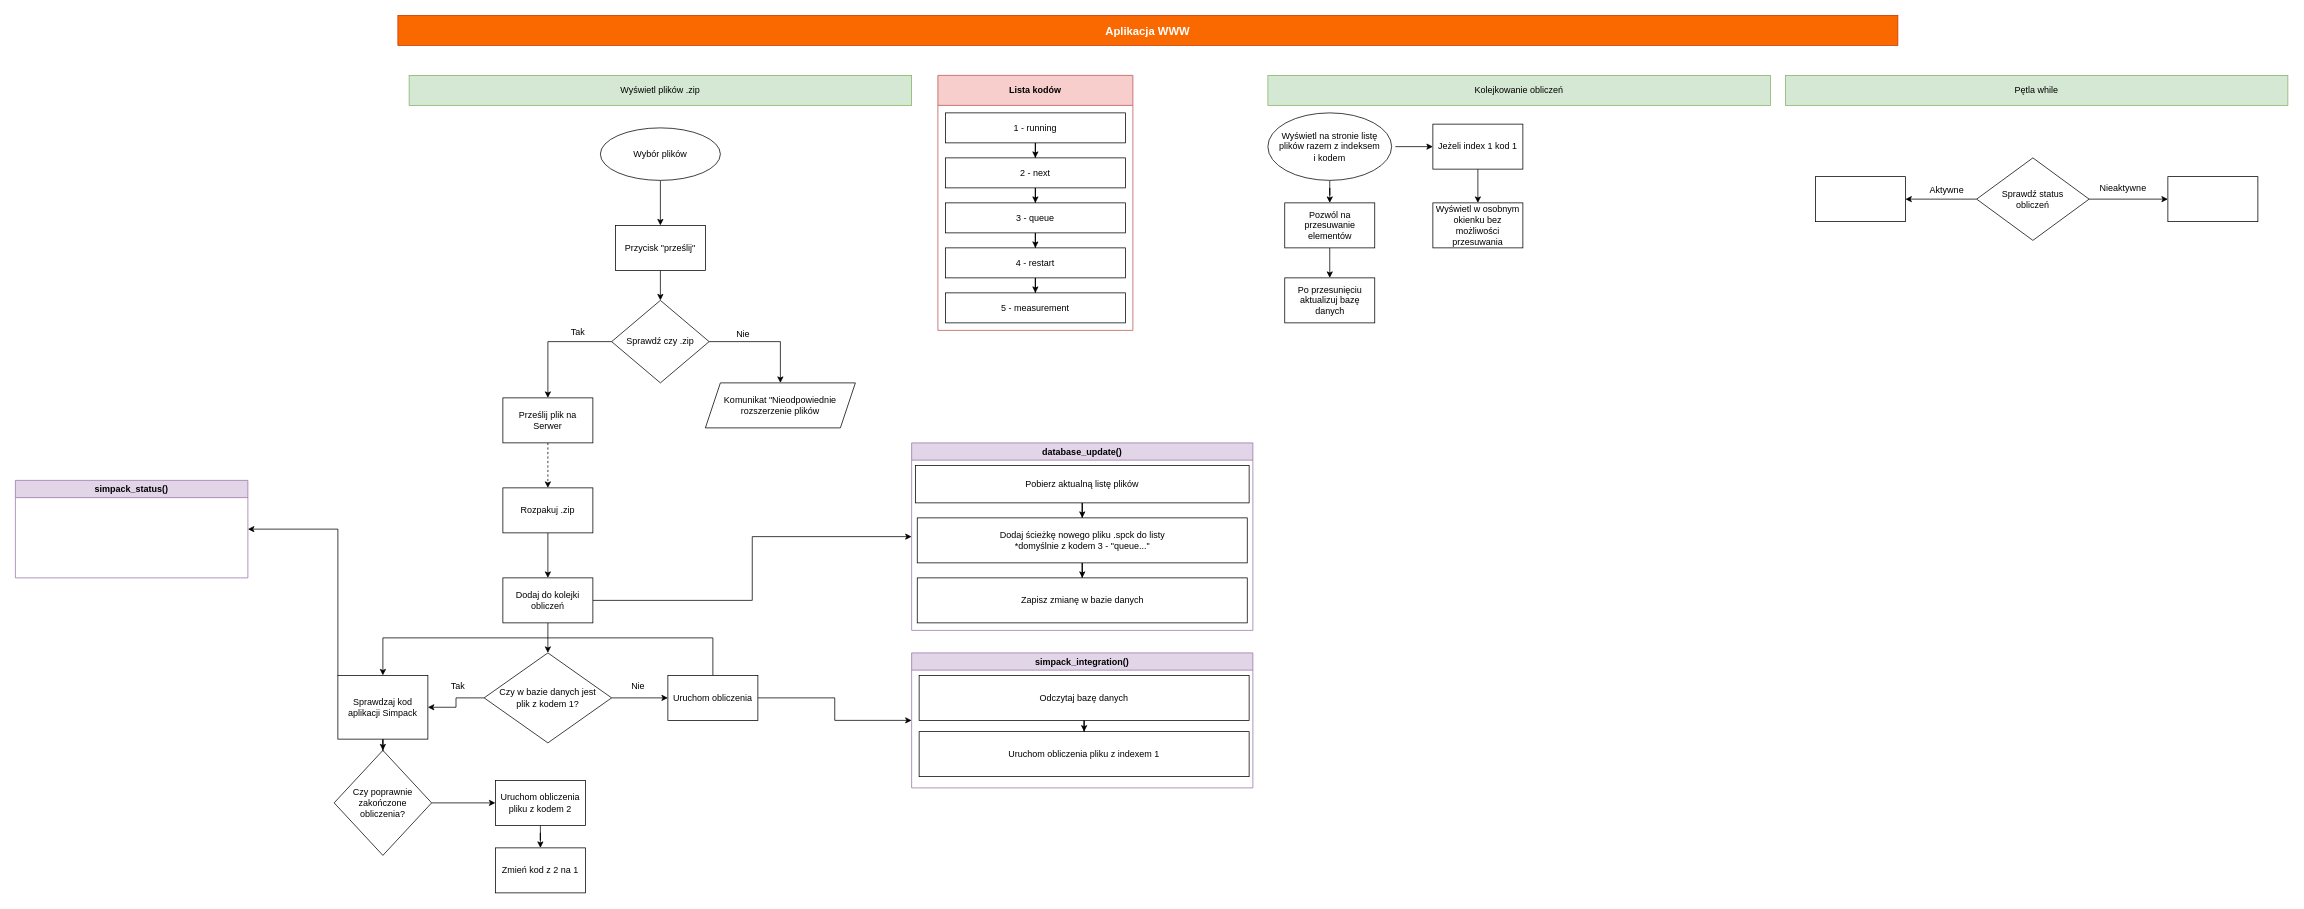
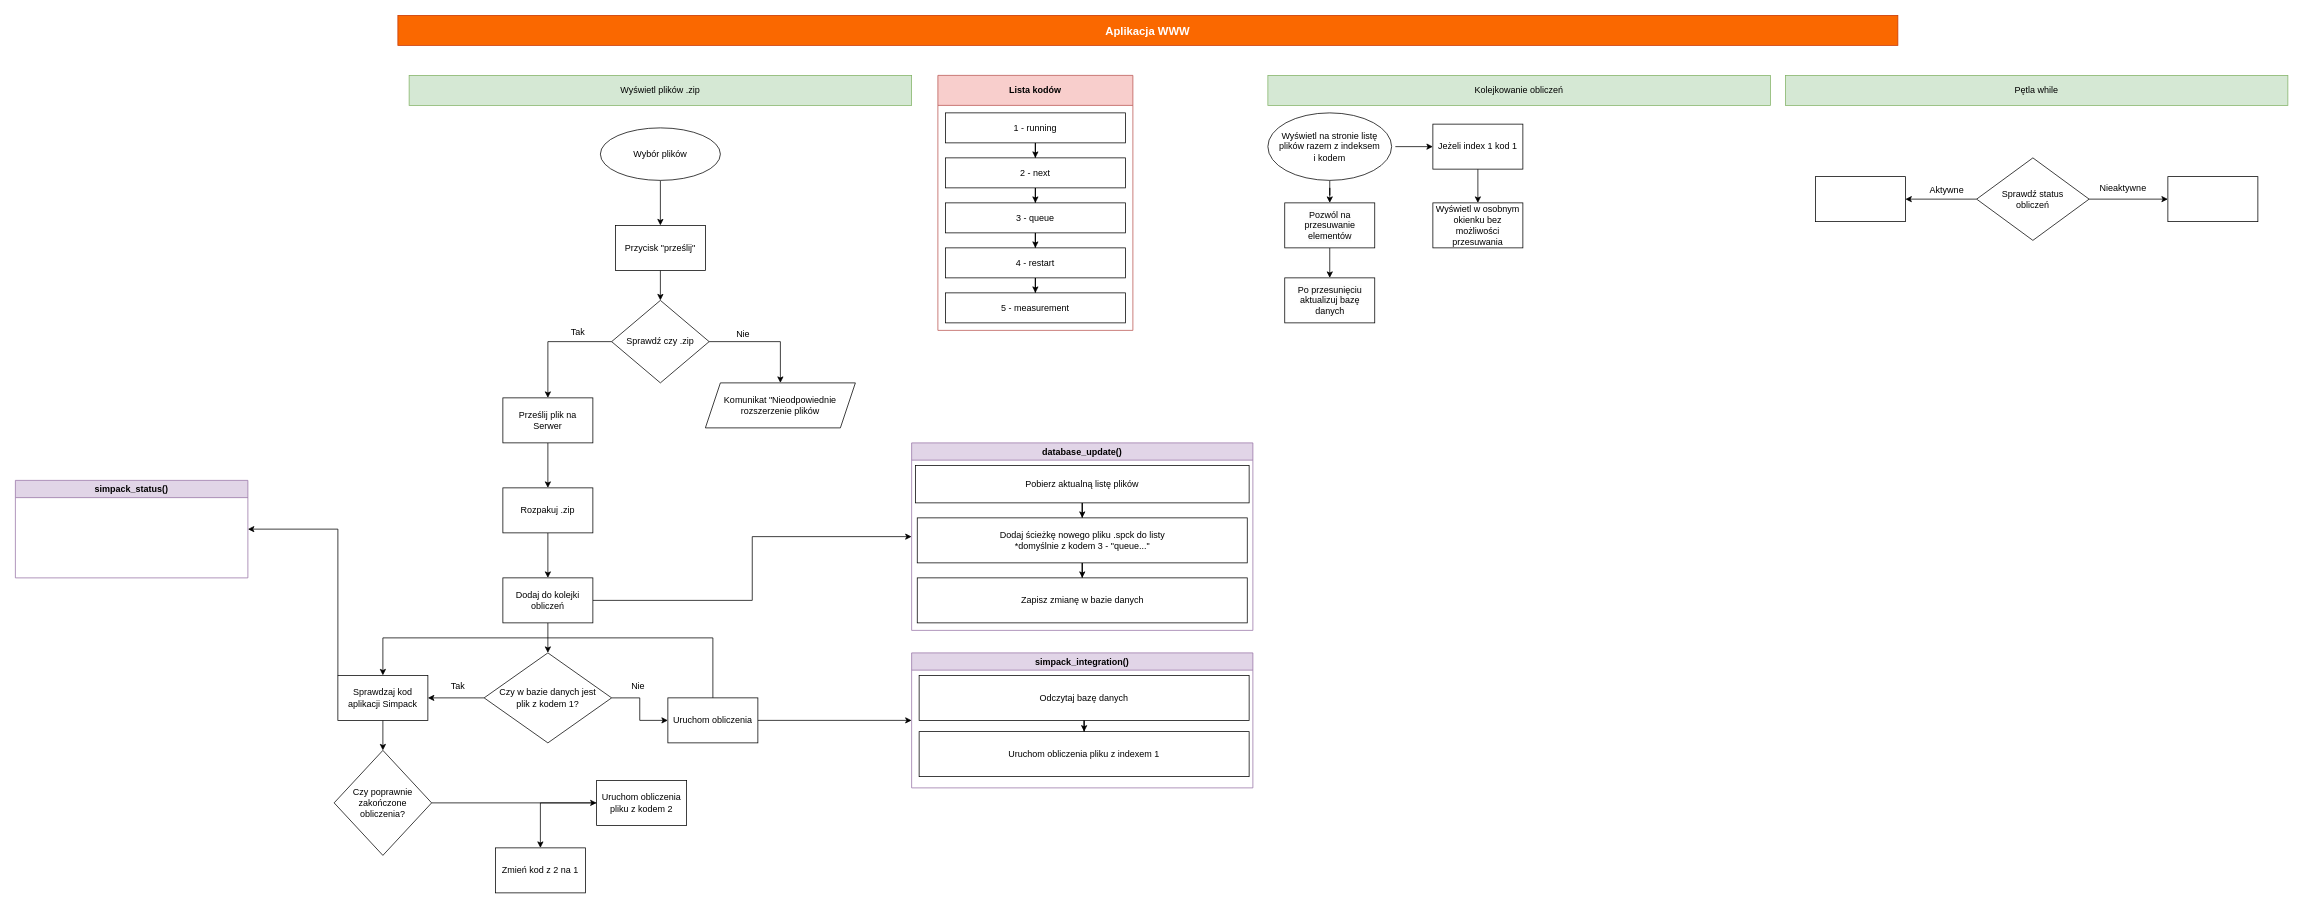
(548, 463) -> (548, 463)
(713, 698) -> (713, 720)
(383, 707) -> (383, 698)
(540, 803) -> (642, 803)
